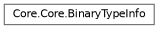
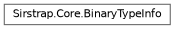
(79, 14) -> (87, 14)
